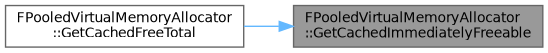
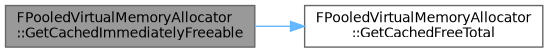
(261, 26) -> (273, 26)
